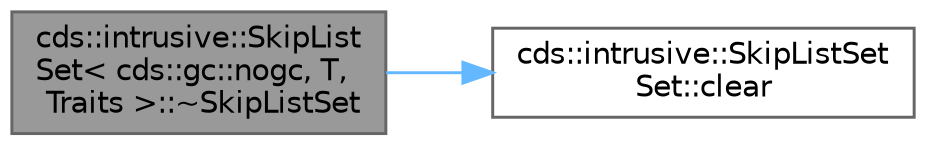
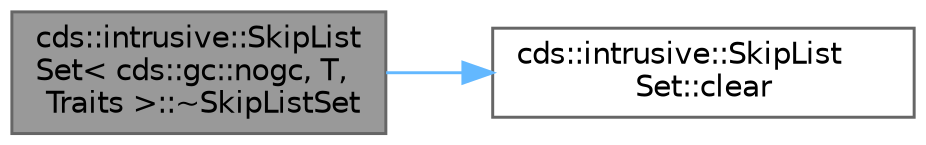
(703, 73) -> (703, 73)
